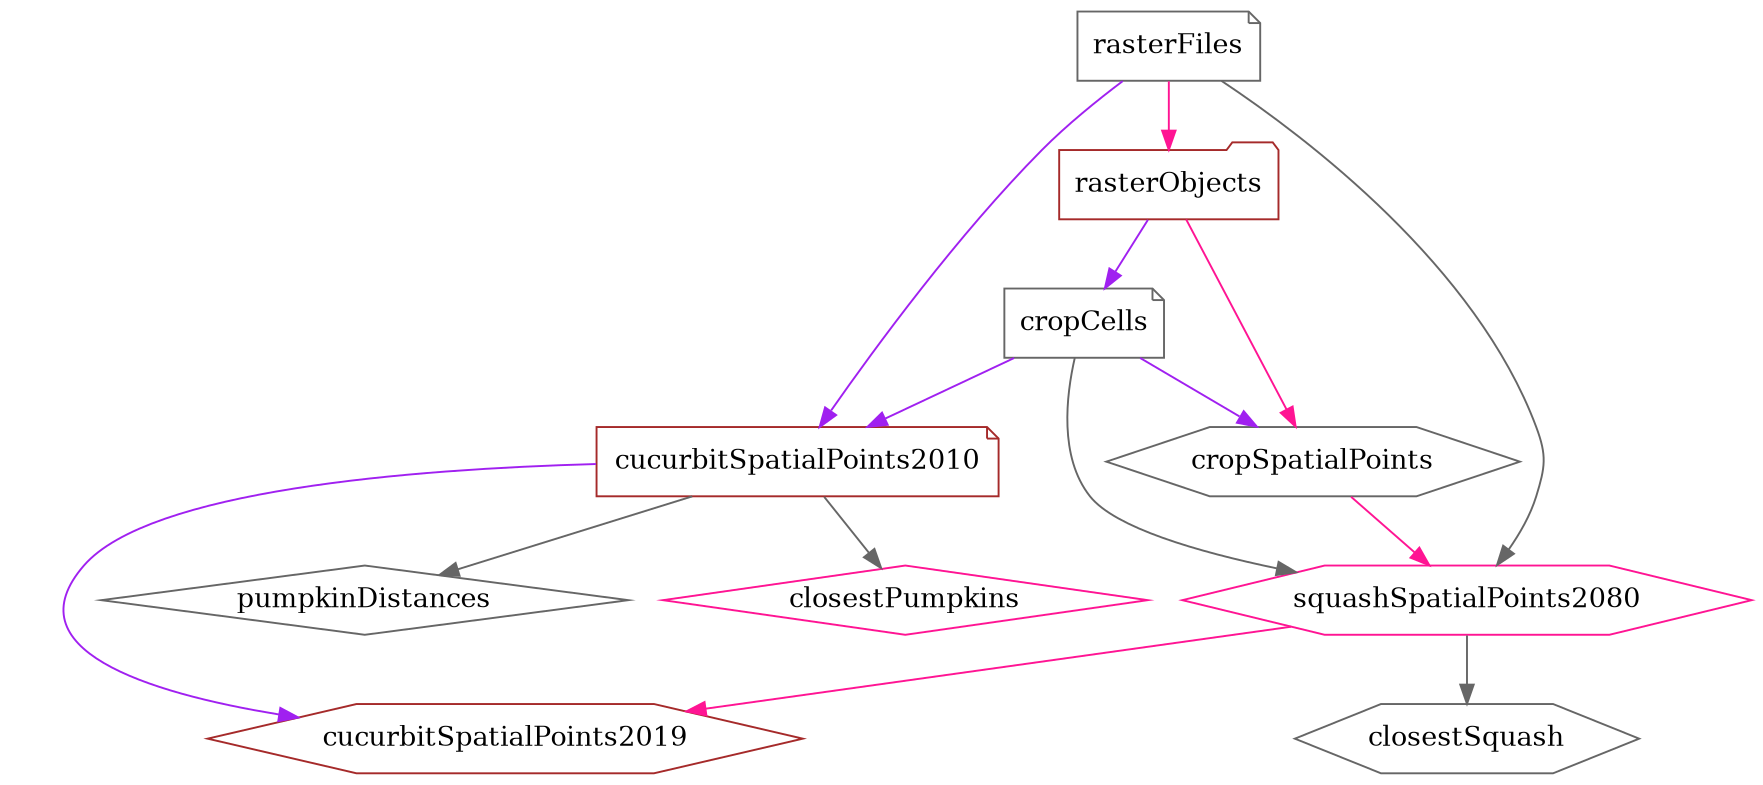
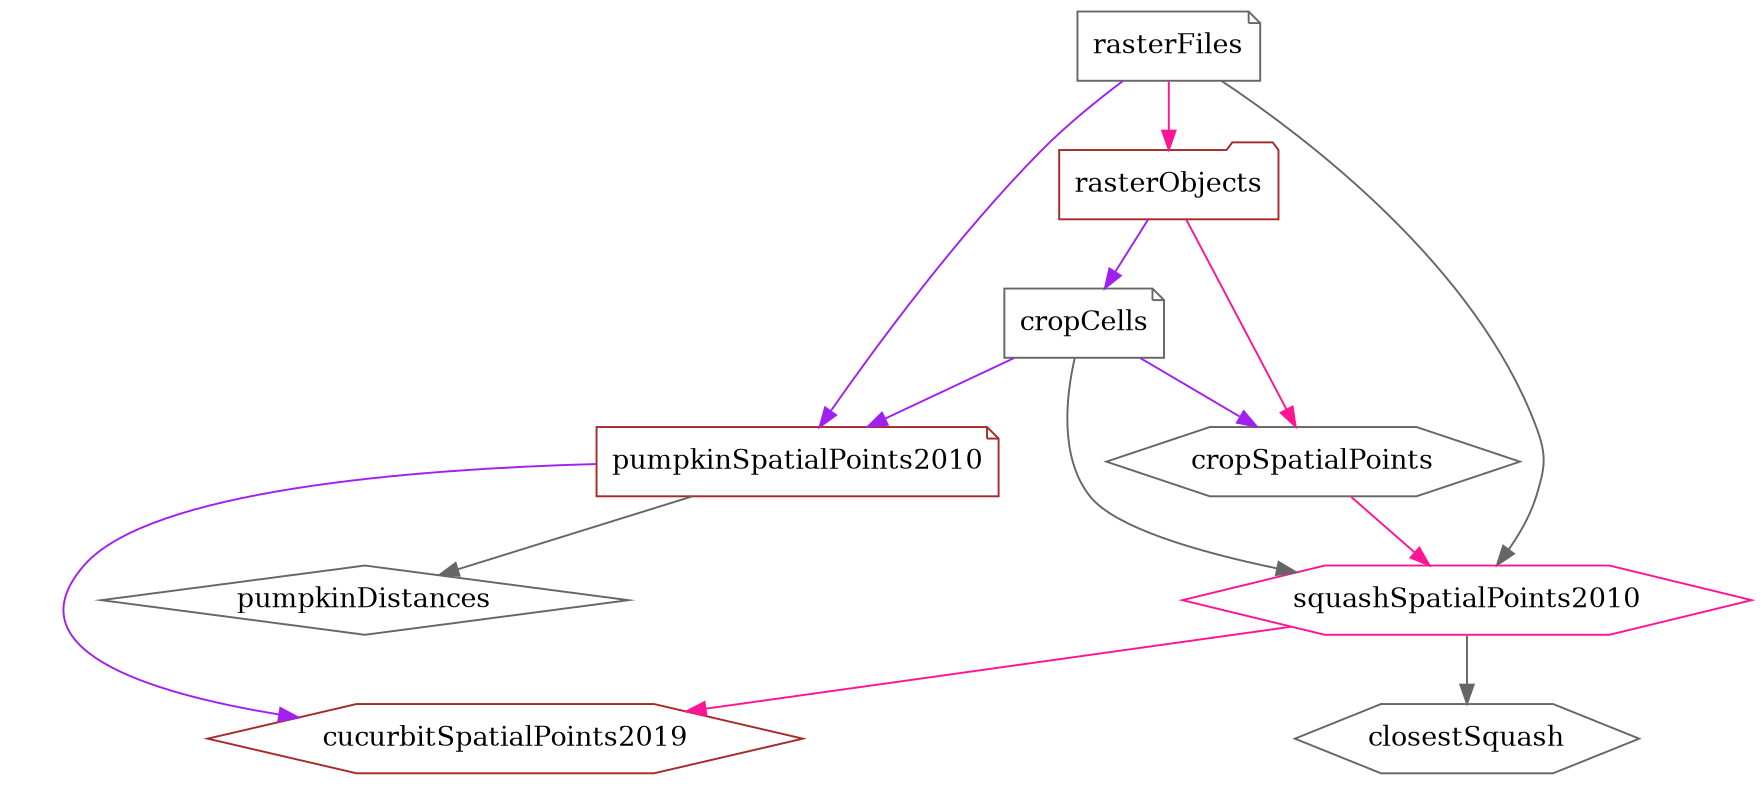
(798, 462) -> (798, 462)
(905, 600) -> none
(1467, 600) -> (1467, 600)
